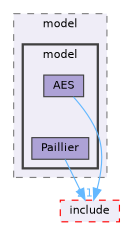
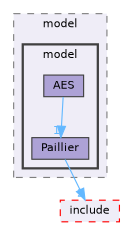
(90, 119) -> (62, 112)
